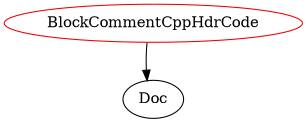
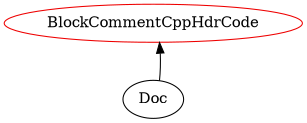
(146, 56) -> (160, 67)
